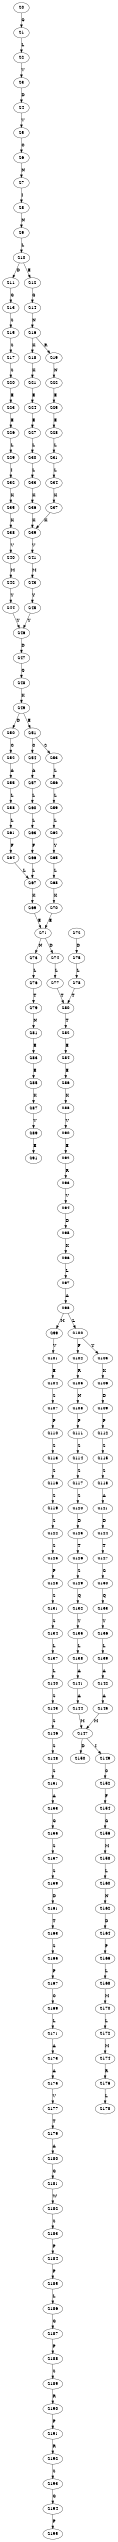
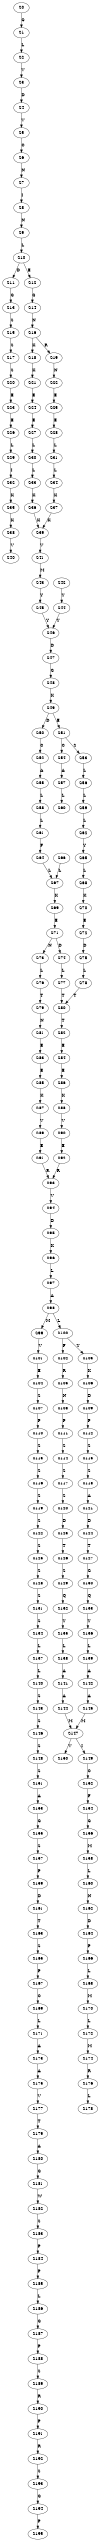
(11, 569) -> none
(32, 833) -> none
(49, 919) -> (83, 919)
none -> (45, 1170)
(54, 1571) -> (39, 1571)
(83, 1746) -> (70, 1746)
(54, 1871) -> (39, 1871)
